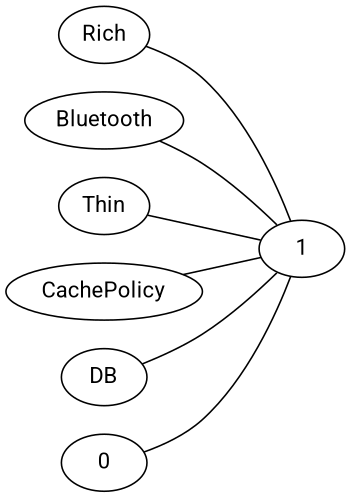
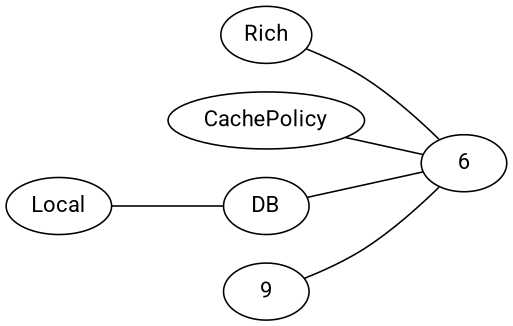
(104, 120) -> none
none -> (59, 206)
(104, 206) -> none
(302, 249) -> (464, 163)
(104, 463) -> (266, 292)
